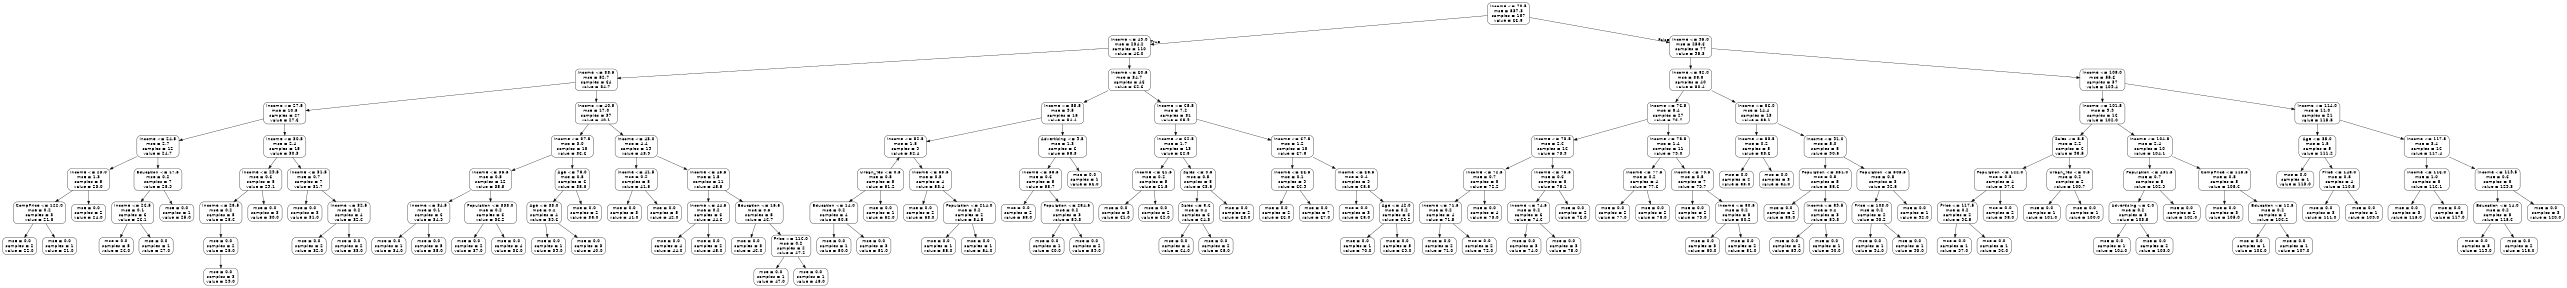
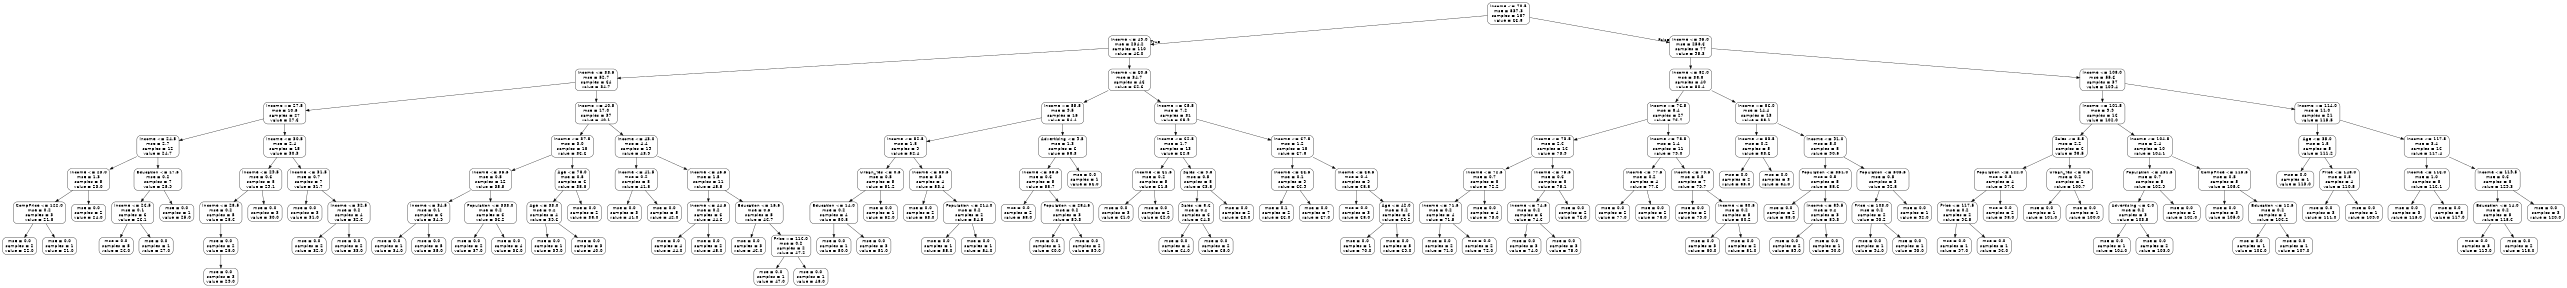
(894, 164) -> (892, 162)
(1276, 213) -> (1276, 213)
